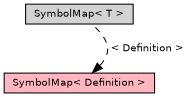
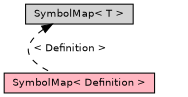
(107, 43) -> (29, 54)
